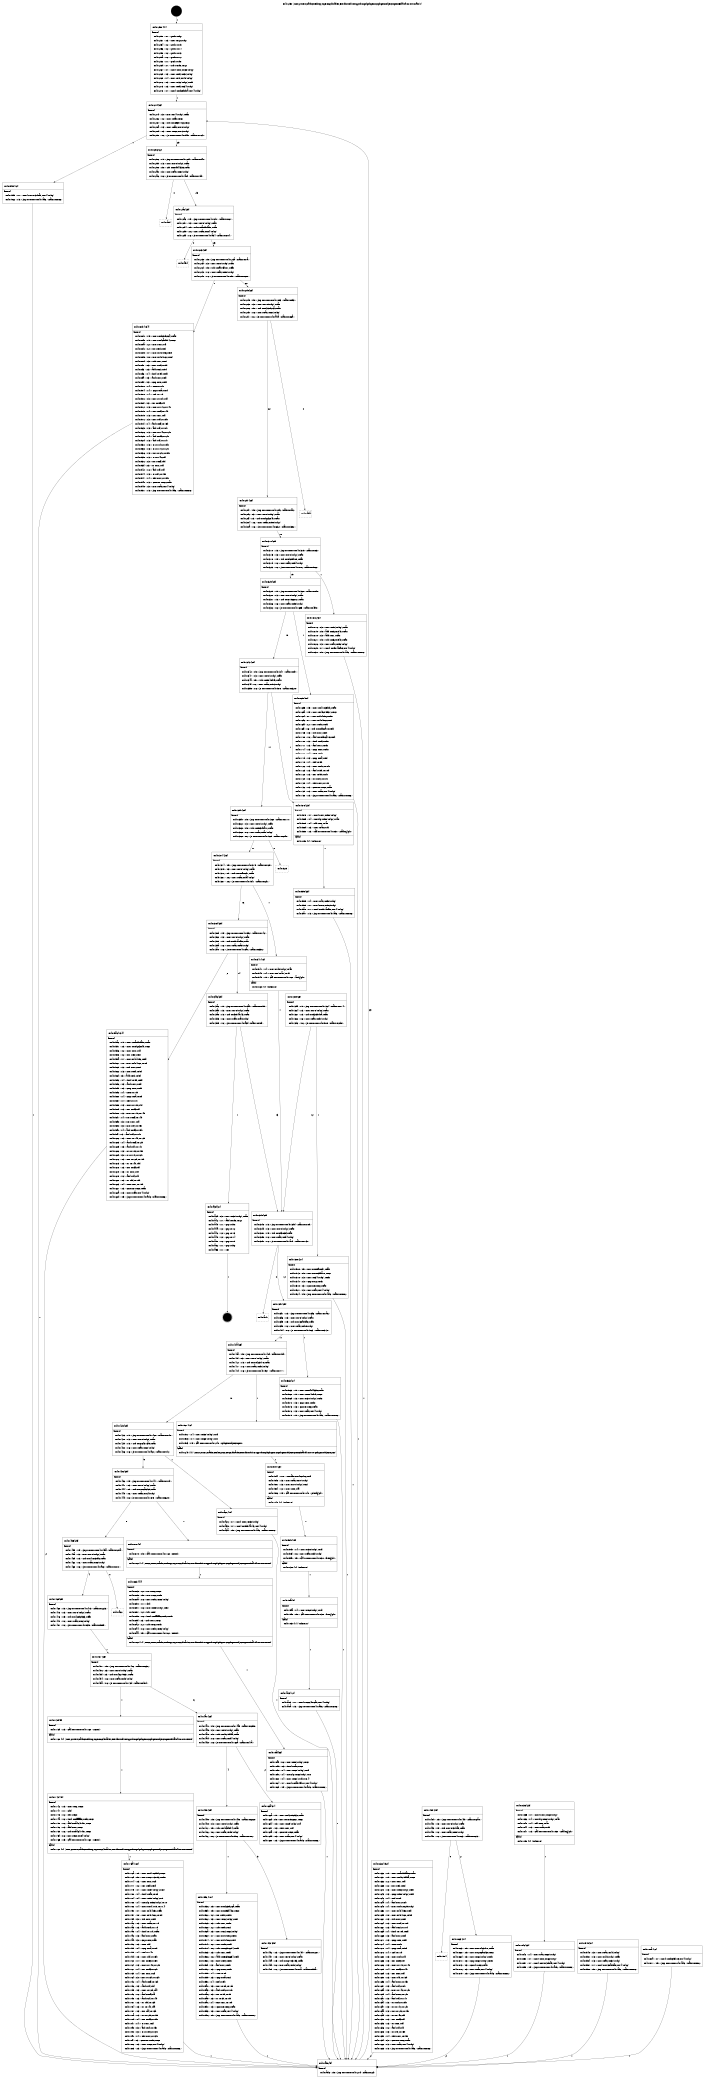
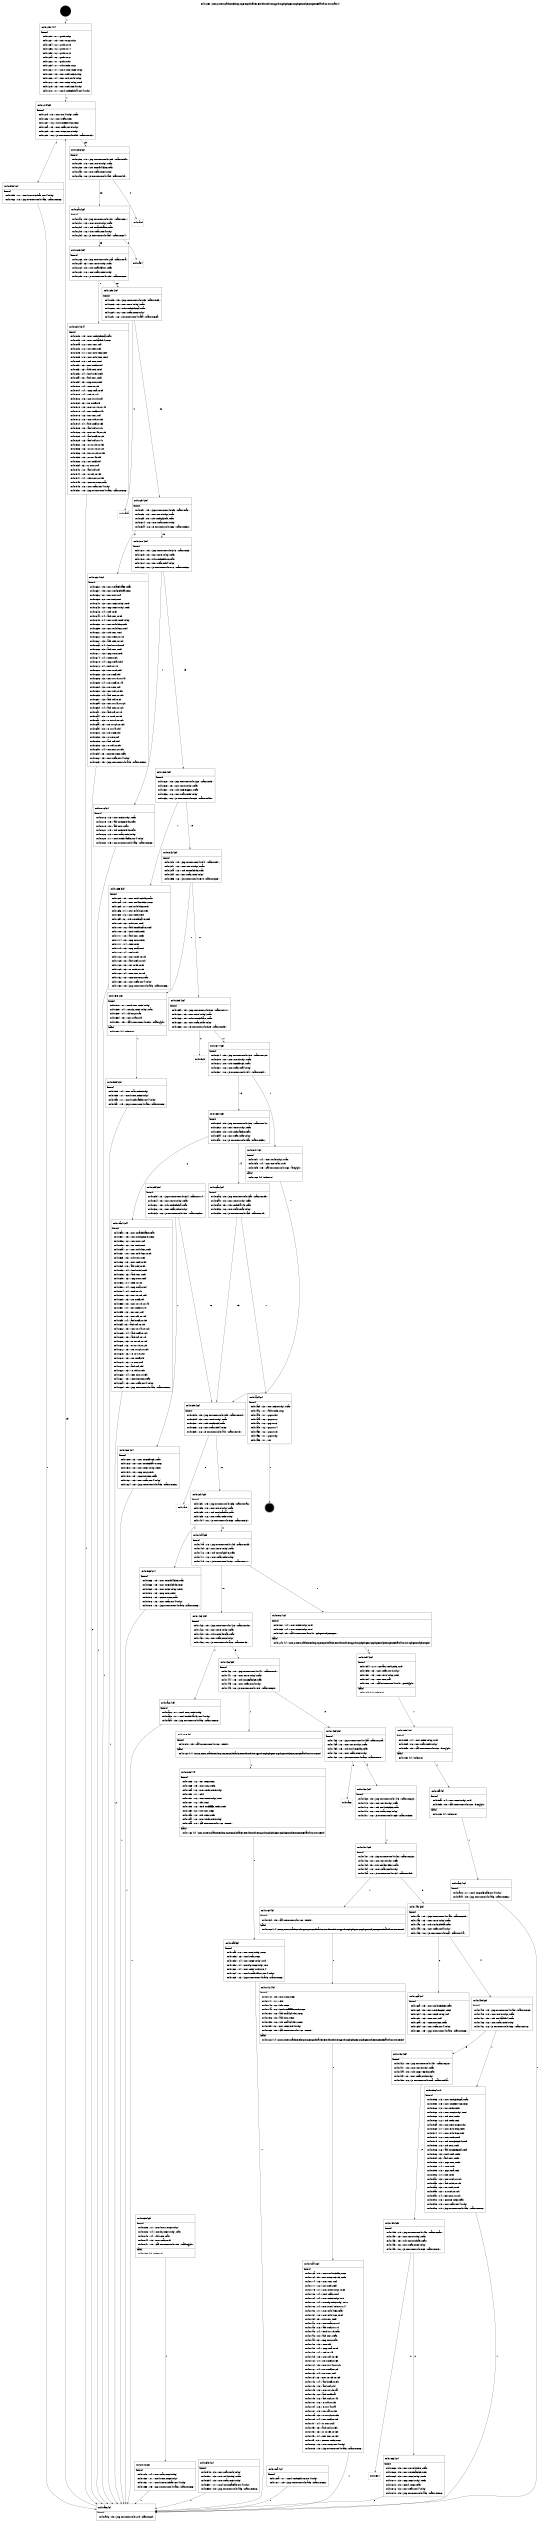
none -> (125, 551)
none -> (418, 2151)
